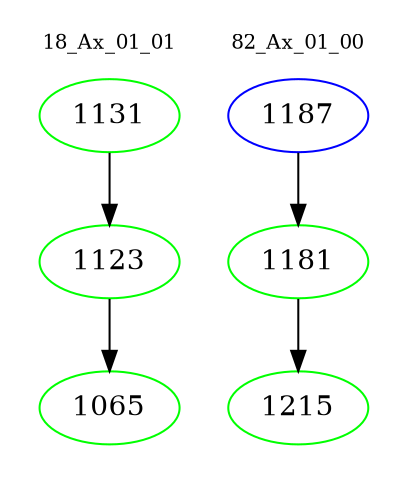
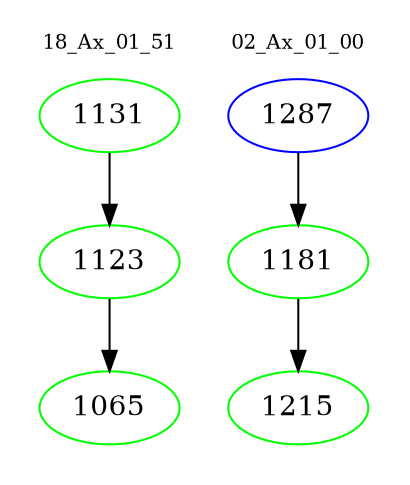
(110, 44) -> (110, 44)
(298, 44) -> (298, 44)
(298, 116) -> (298, 116)
